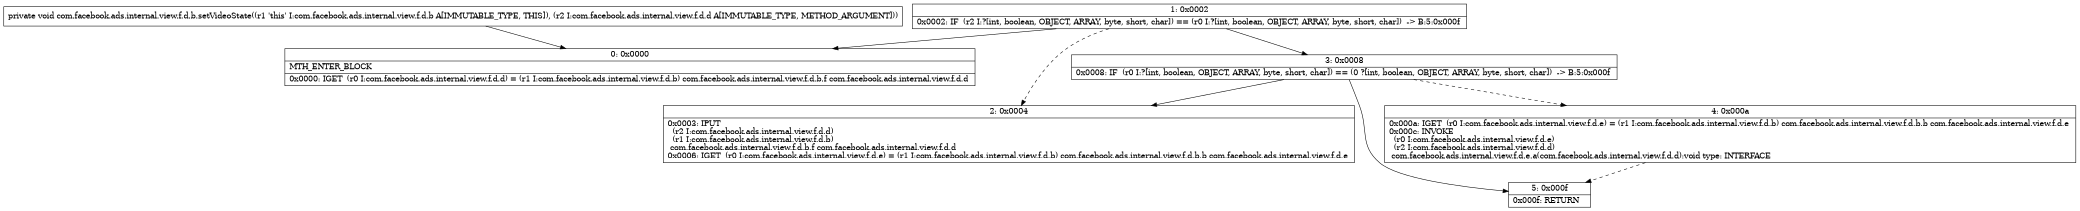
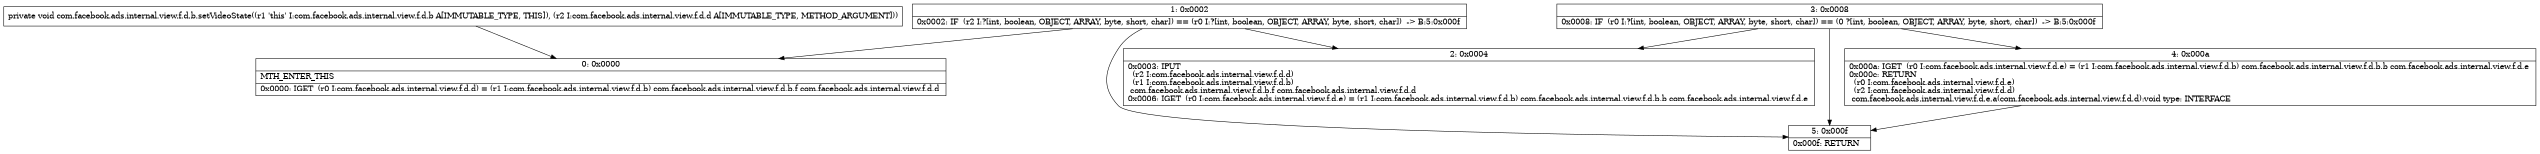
(1264, 41) -> (1403, 130)
(1058, 55) -> (1289, 38)
(331, 67) -> (297, 77)
(1487, 92) -> (1959, 38)
(1424, 132) -> (1885, 75)
(1618, 172) -> (1949, 118)
